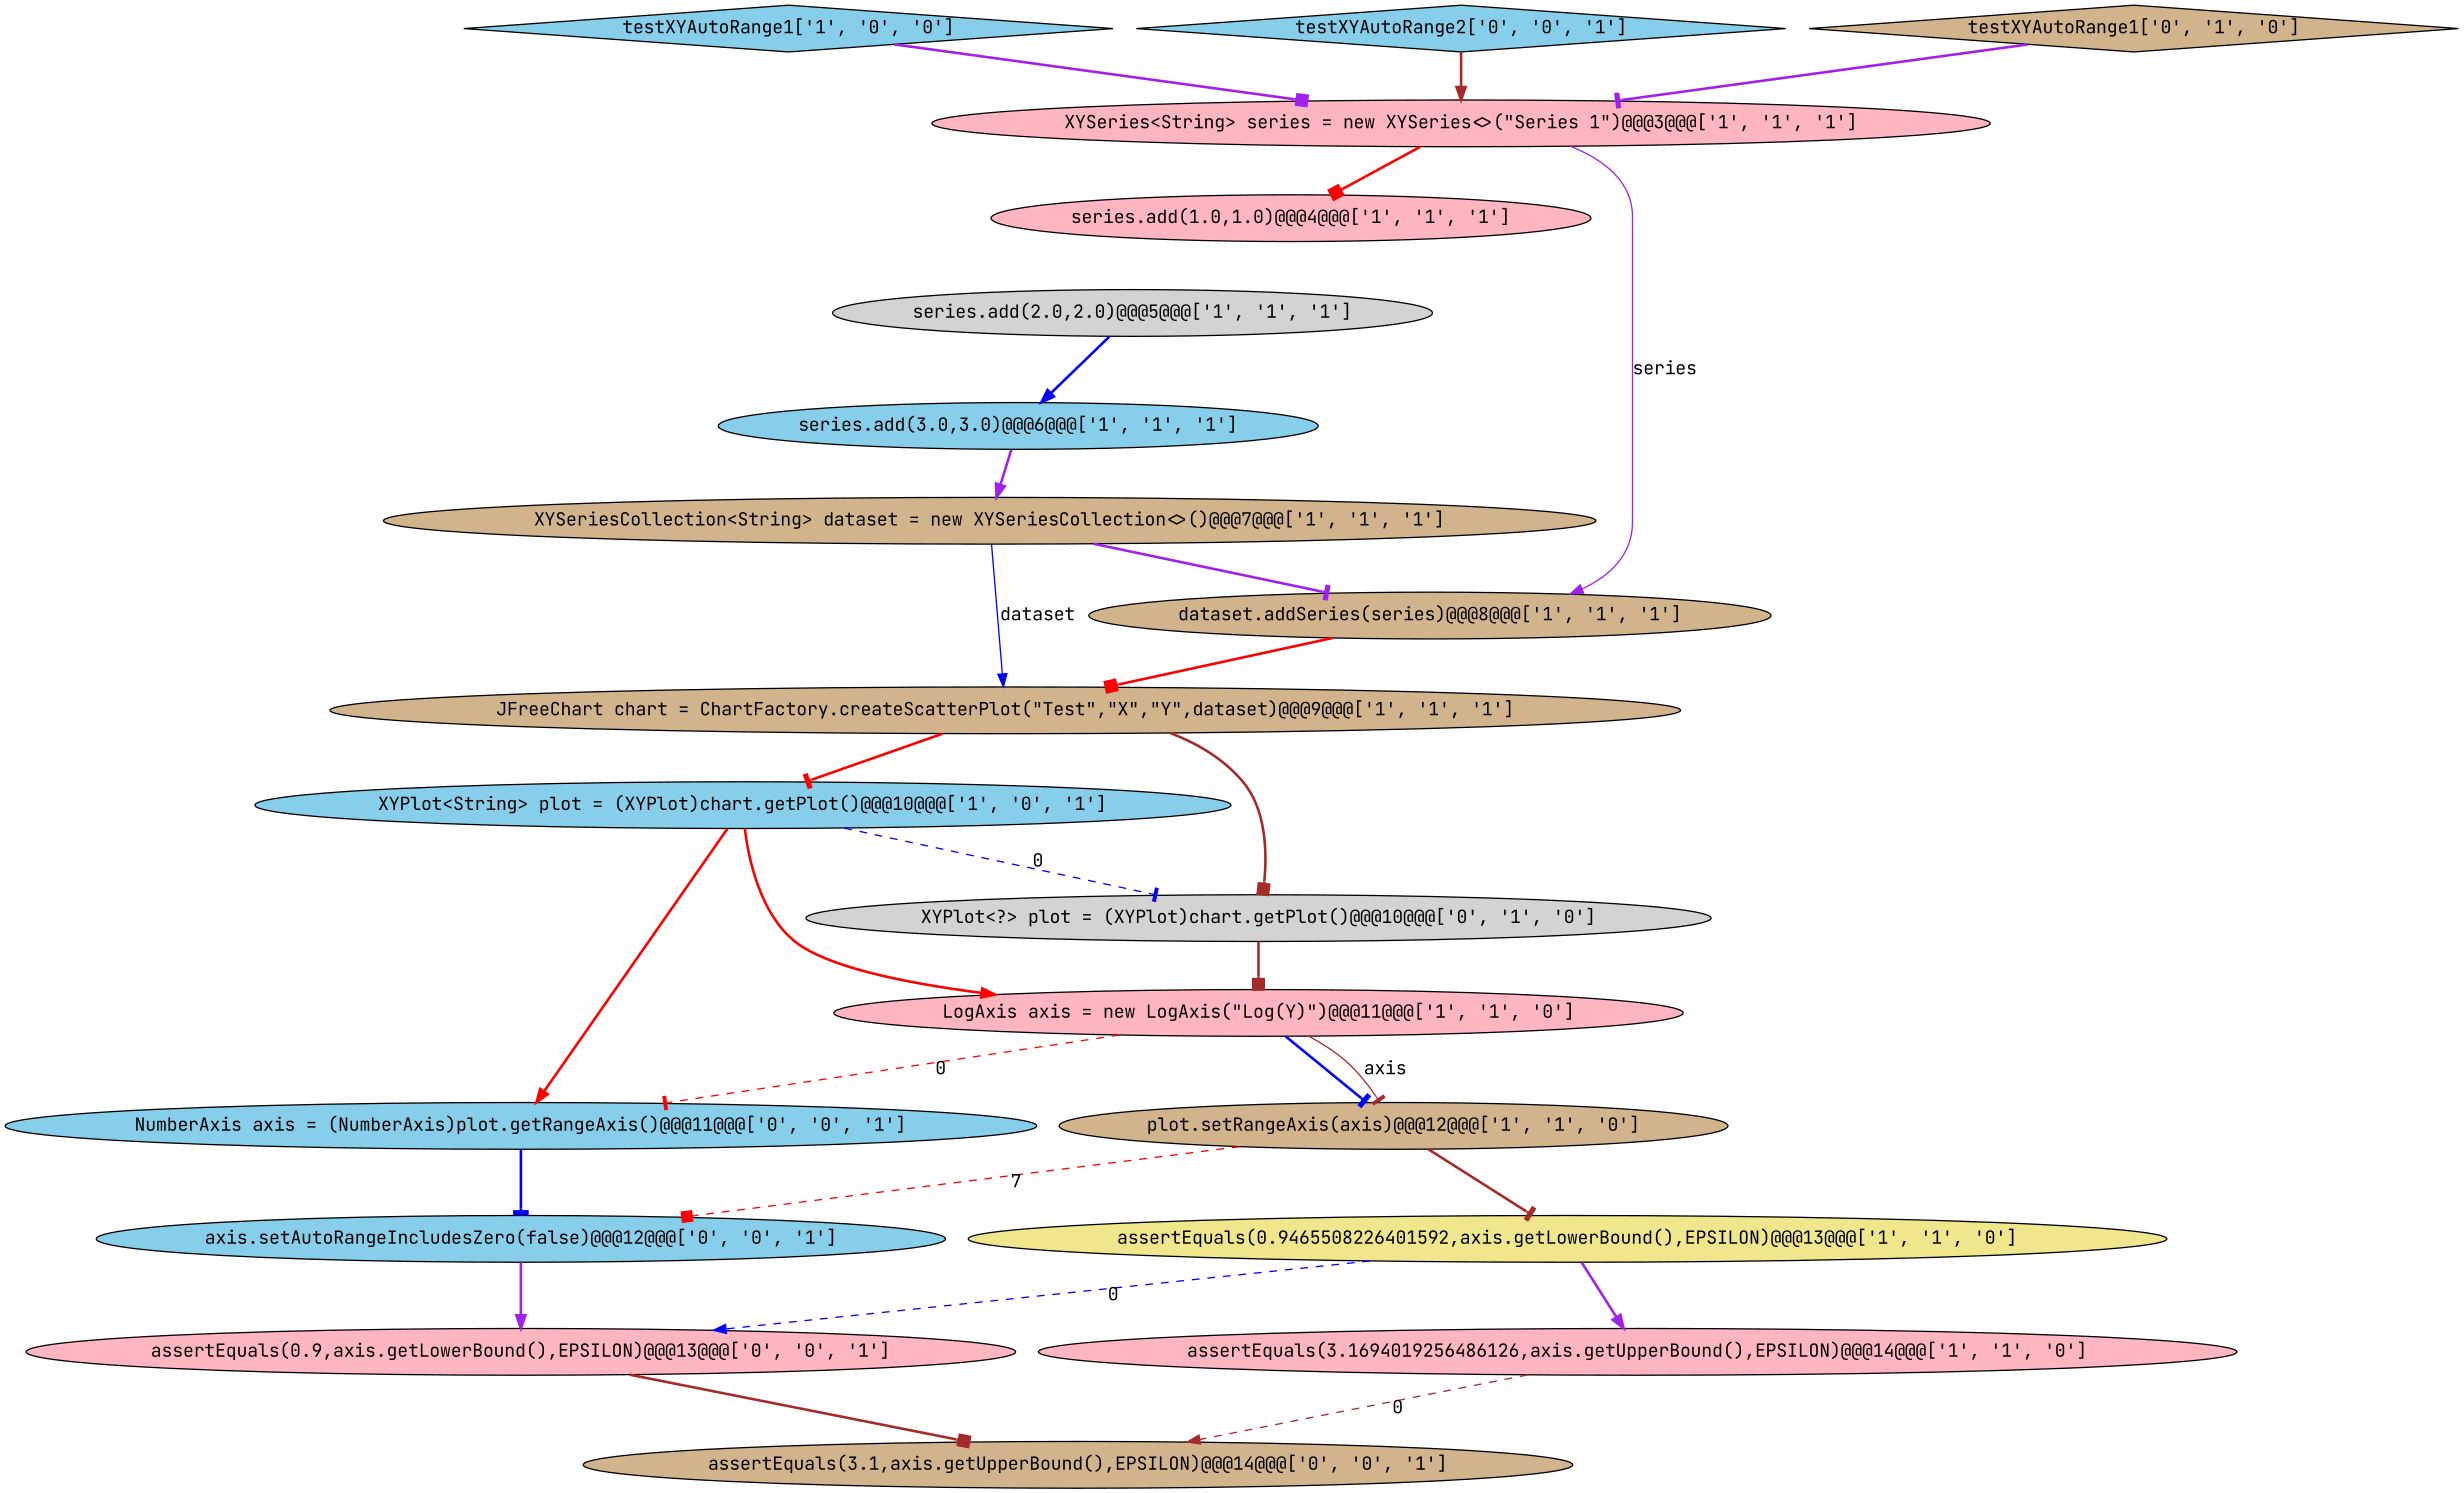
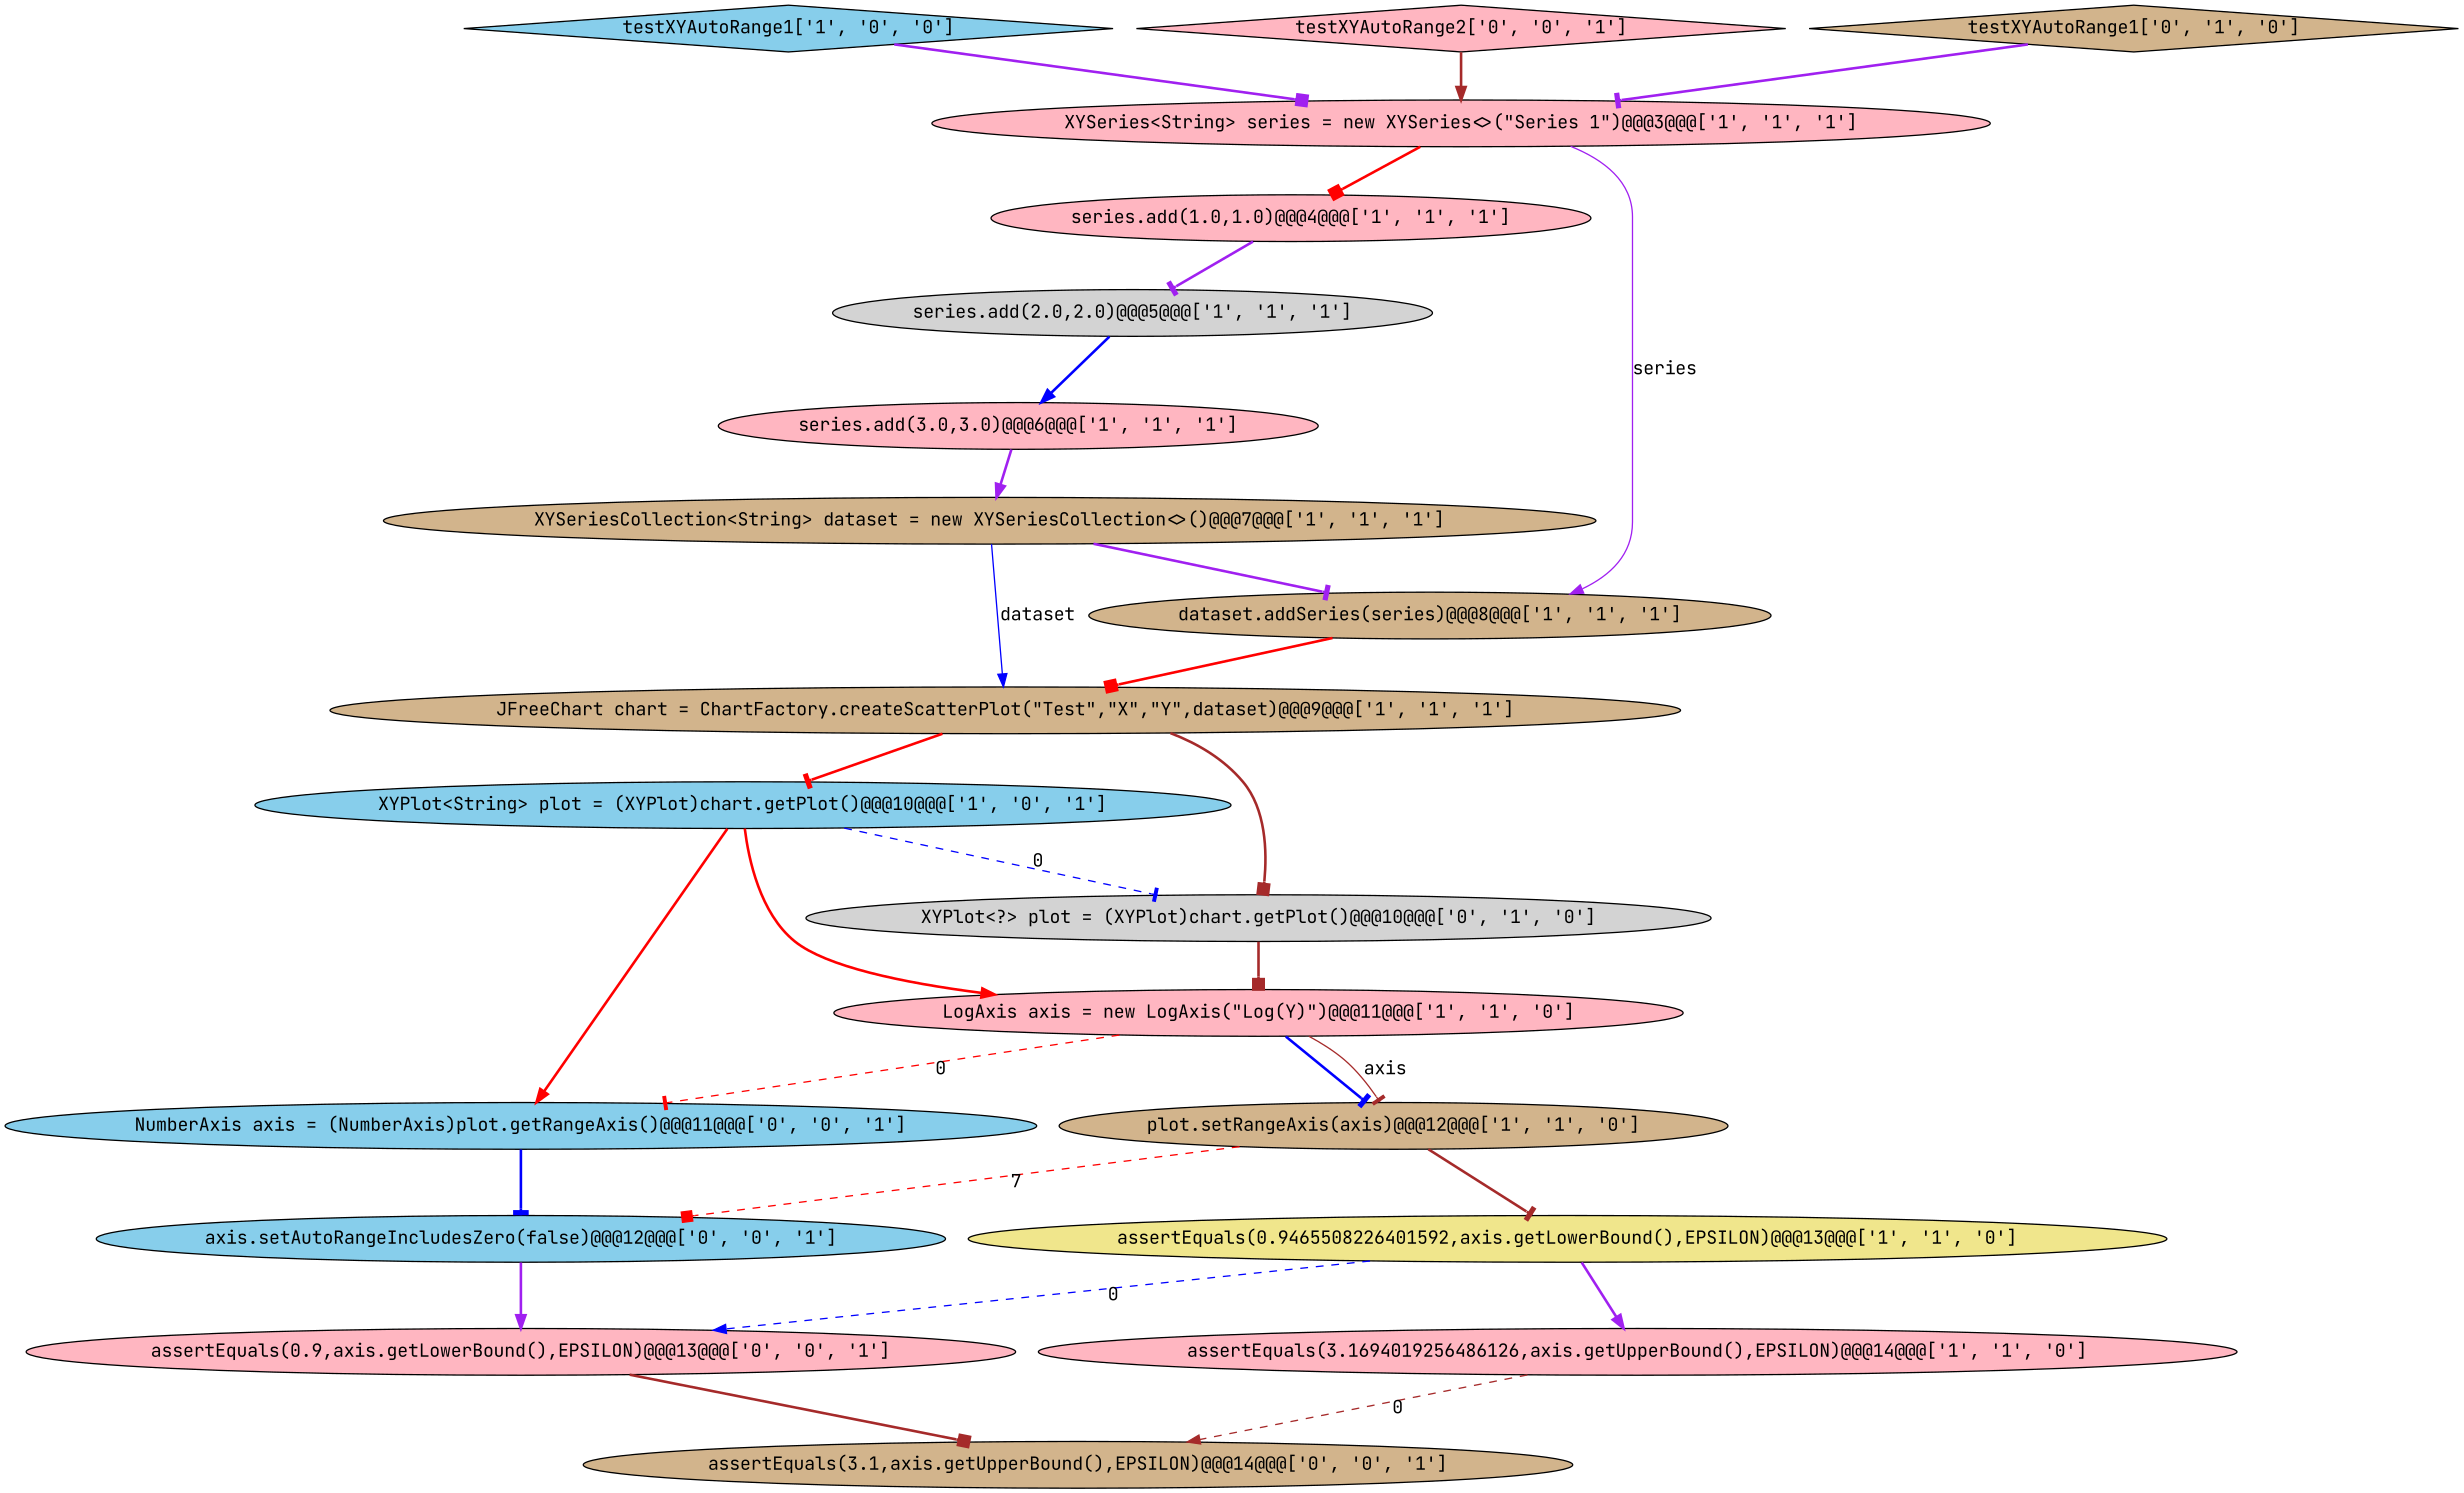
(1461, 29) -> (1461, 29)
none -> (1215, 264)
(1018, 426) -> (1018, 426)
